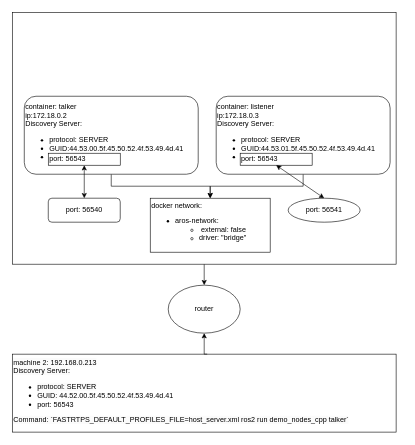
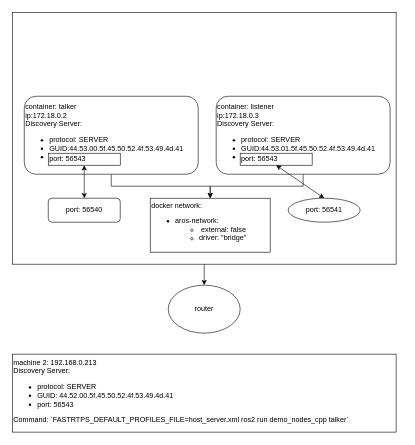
(204, 338) -> none
